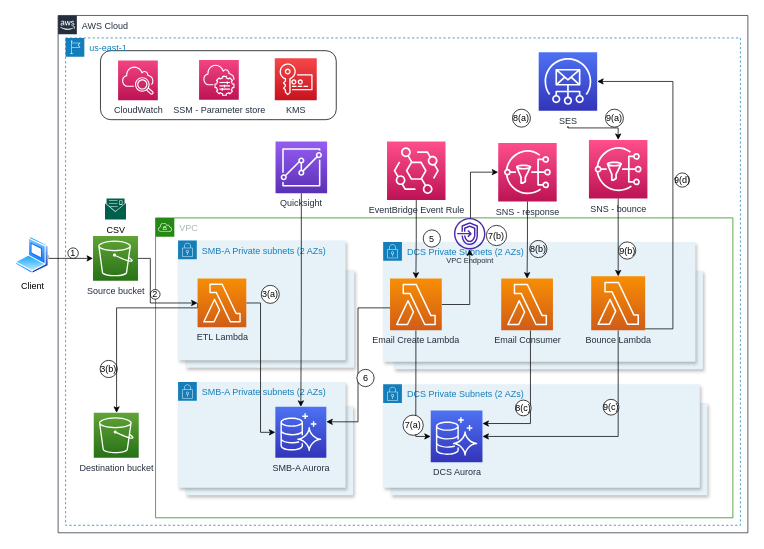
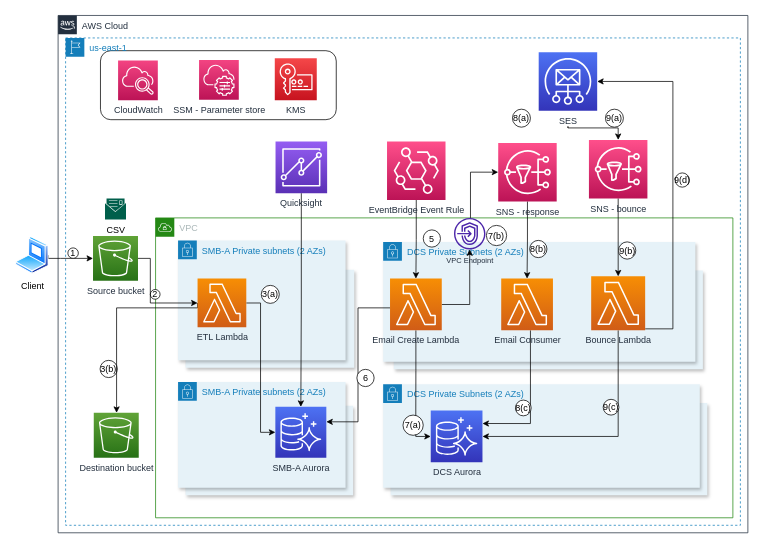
(539, 249) -> (539, 249)
